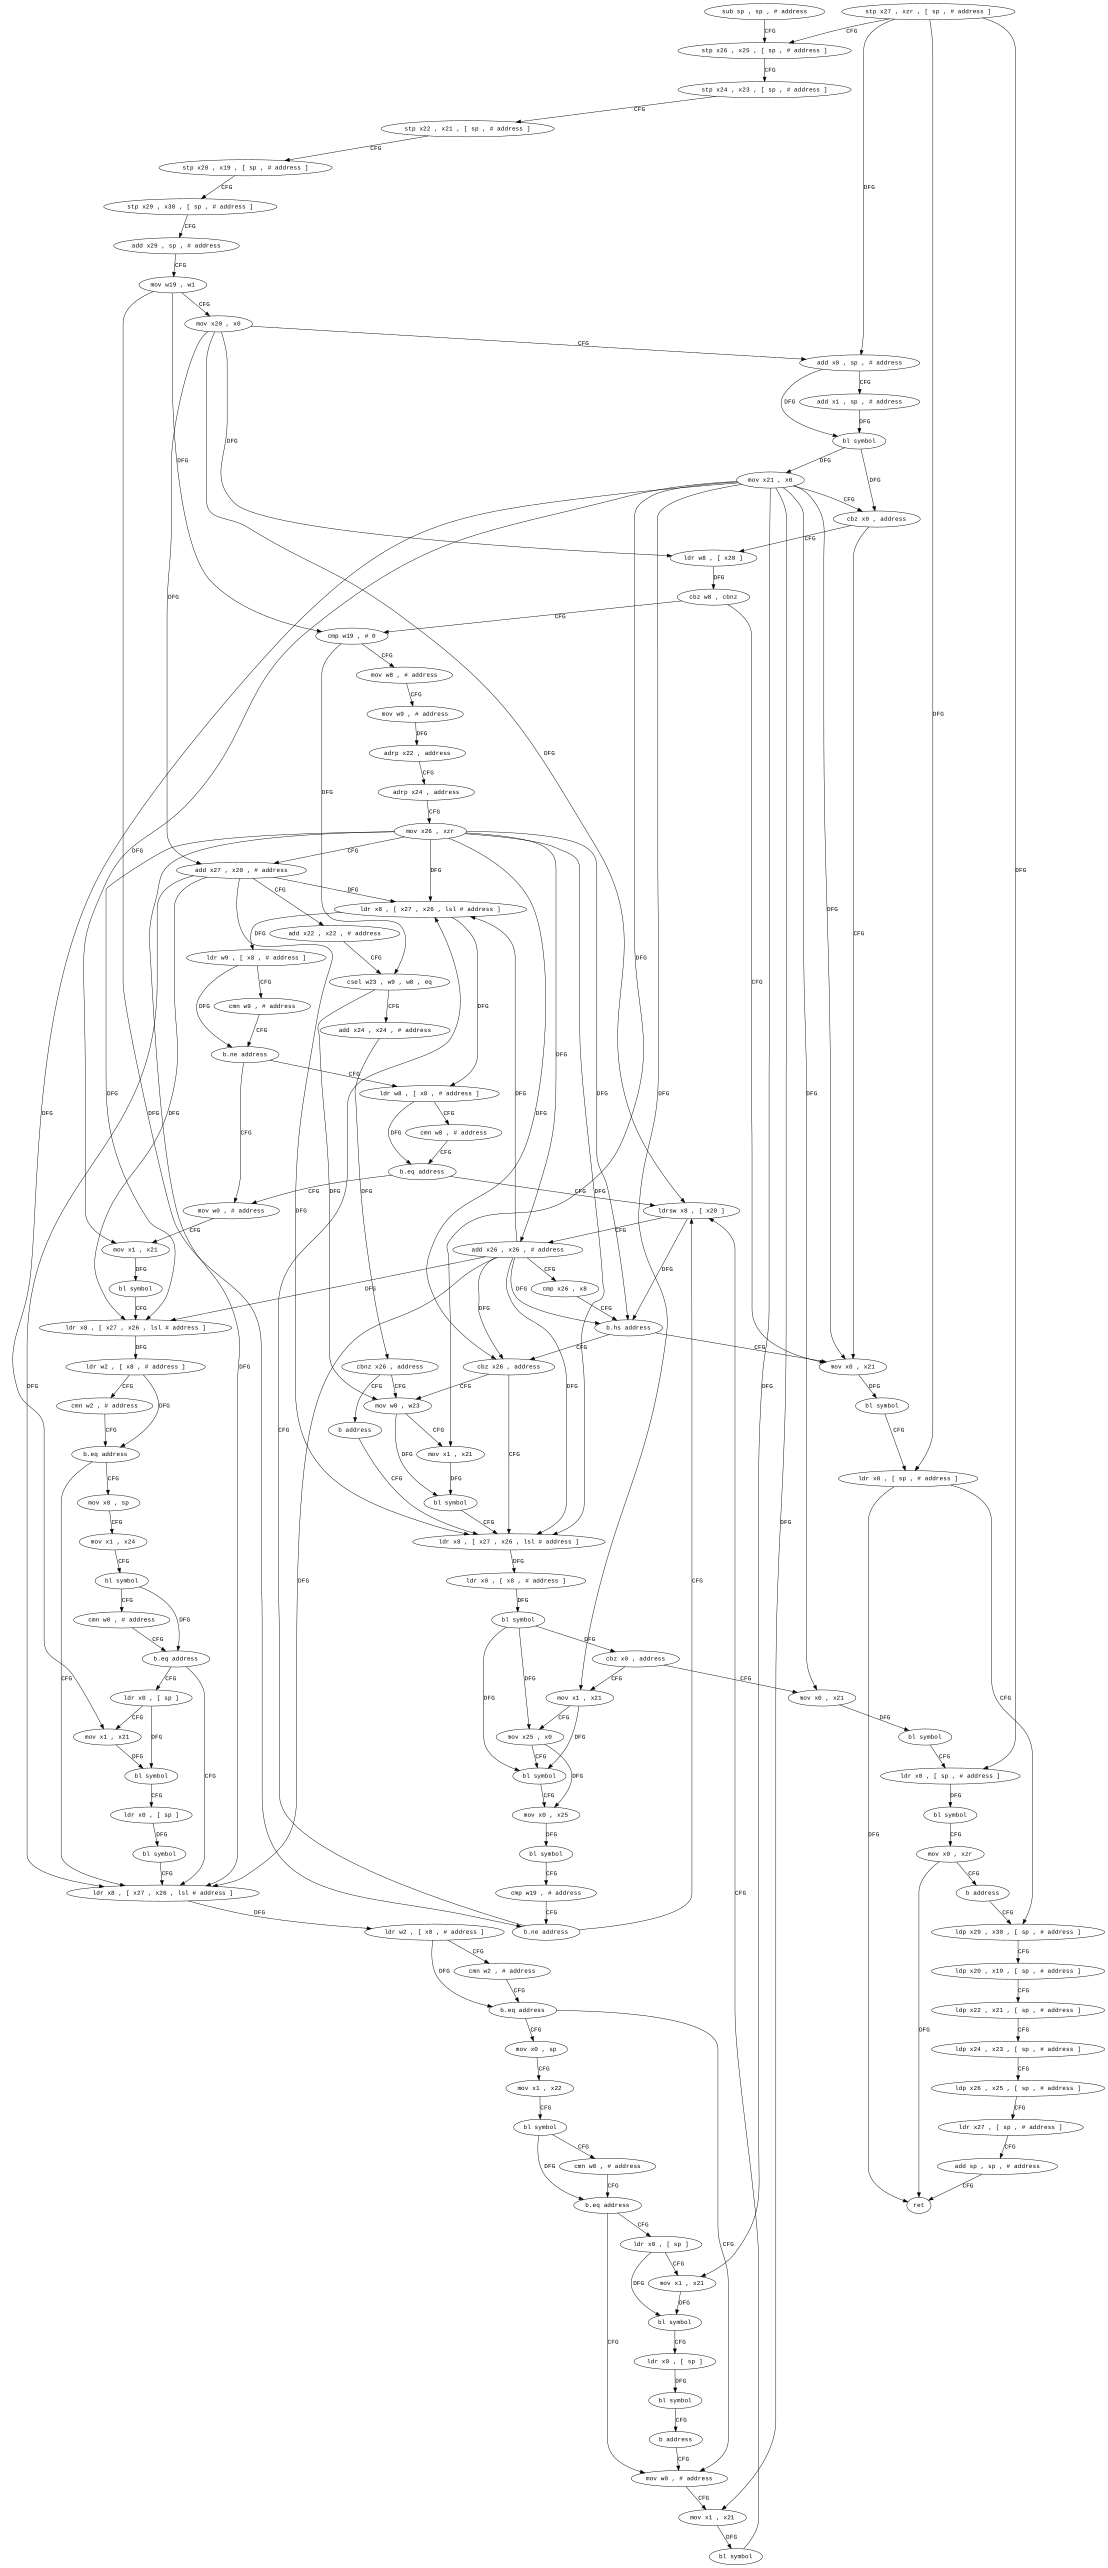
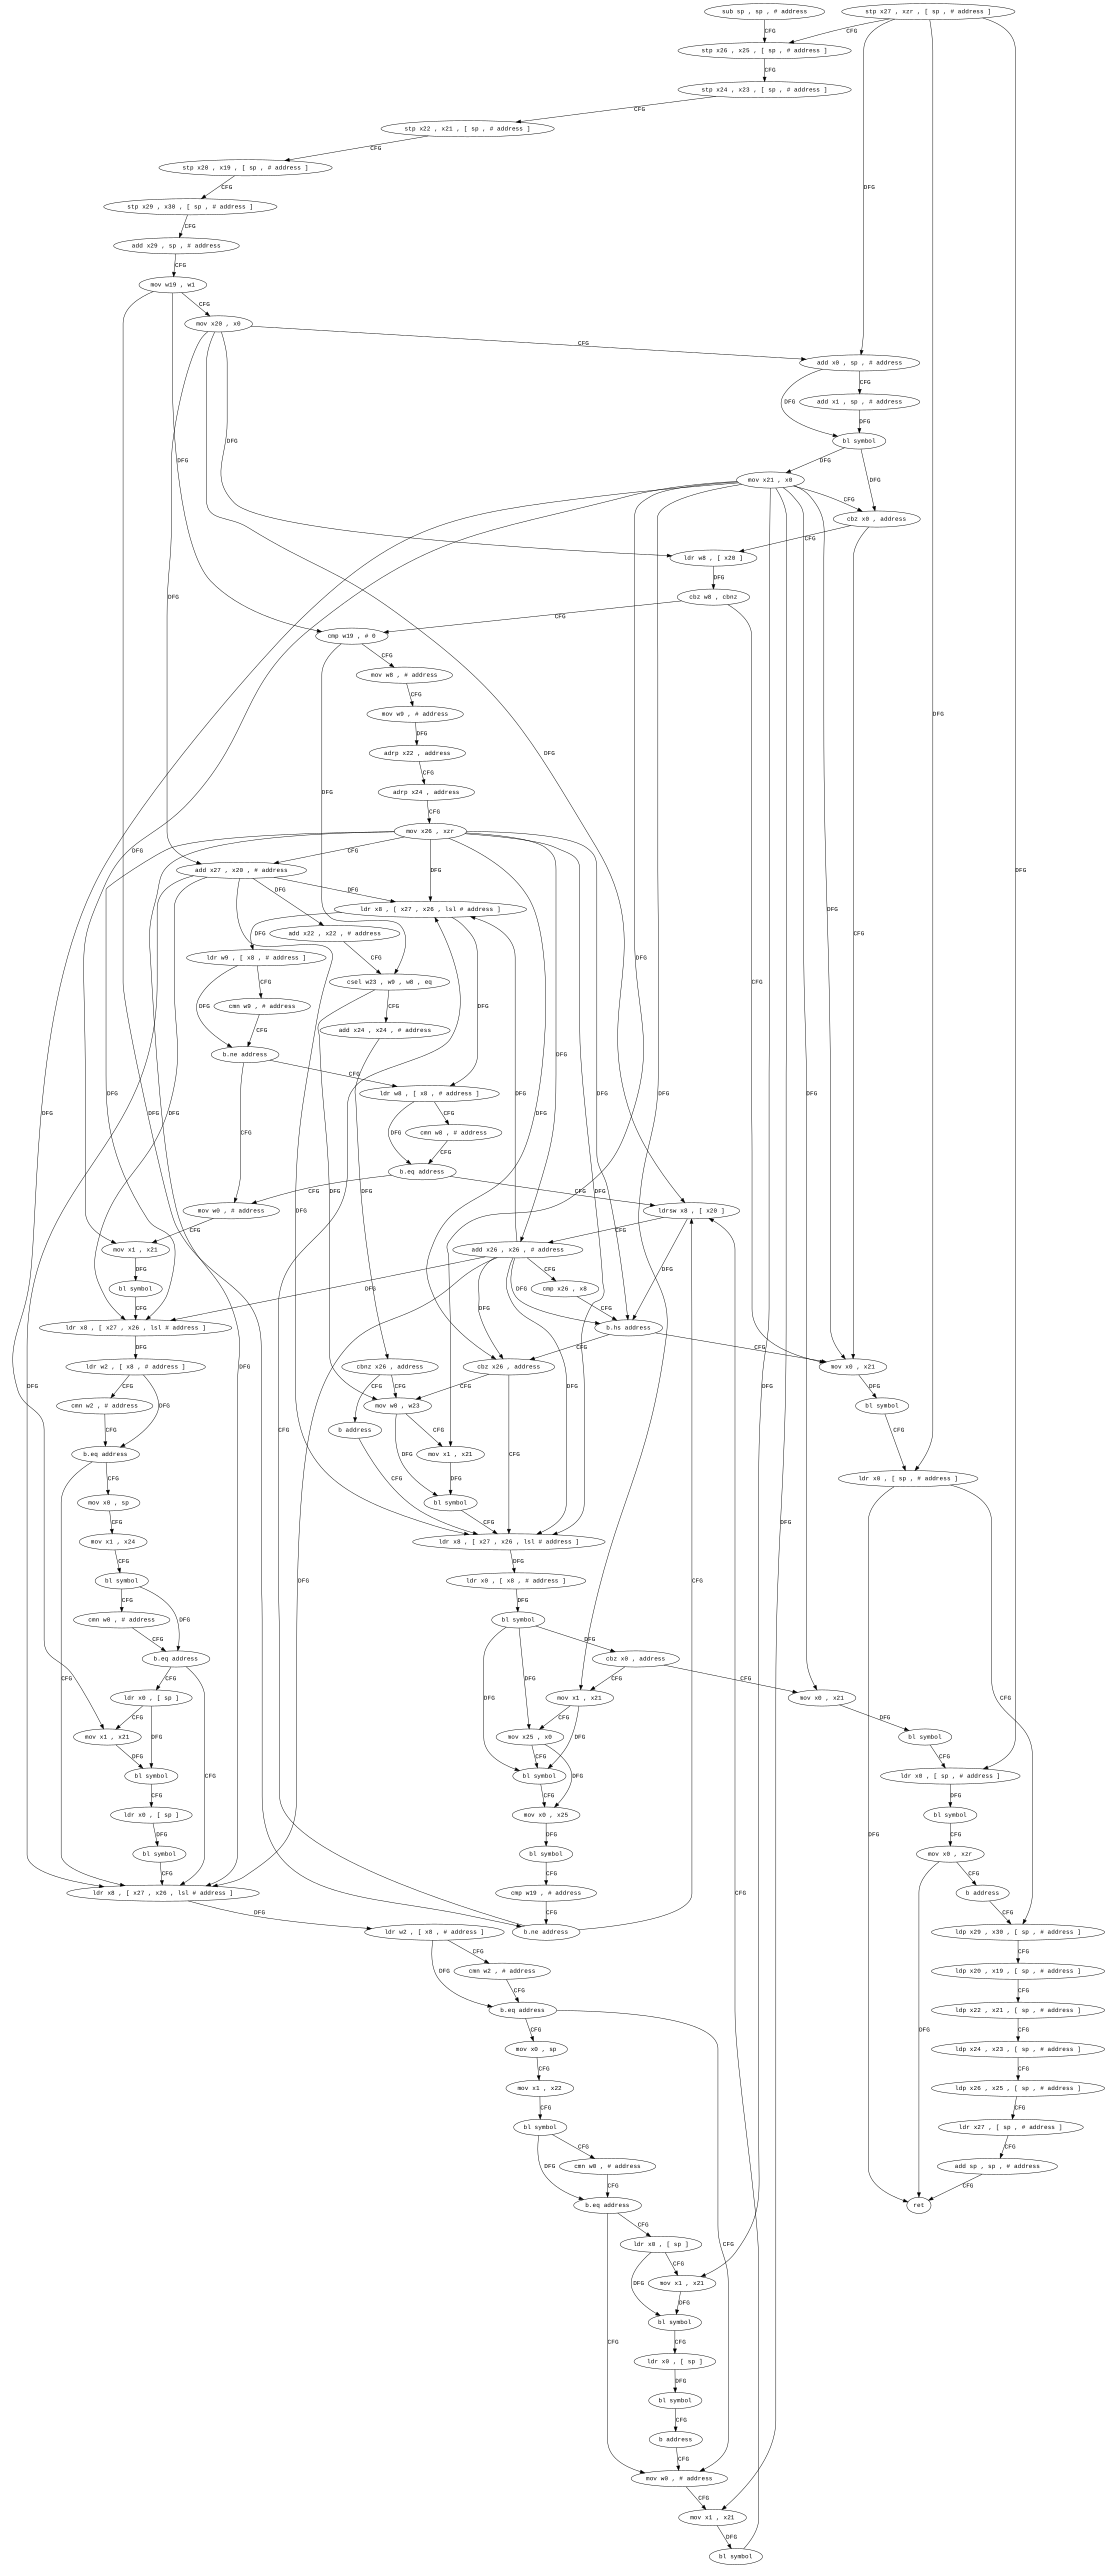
(280, 890) -> (280, 890)
